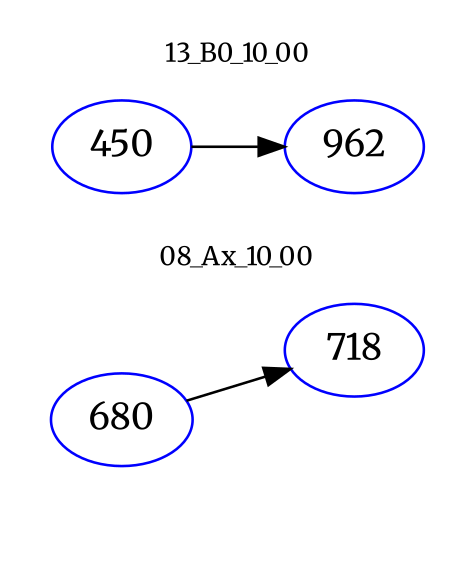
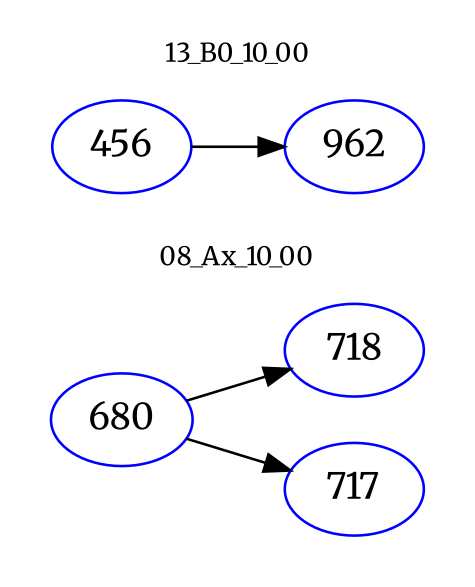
(122, 147) -> (122, 147)
none -> (354, 489)
